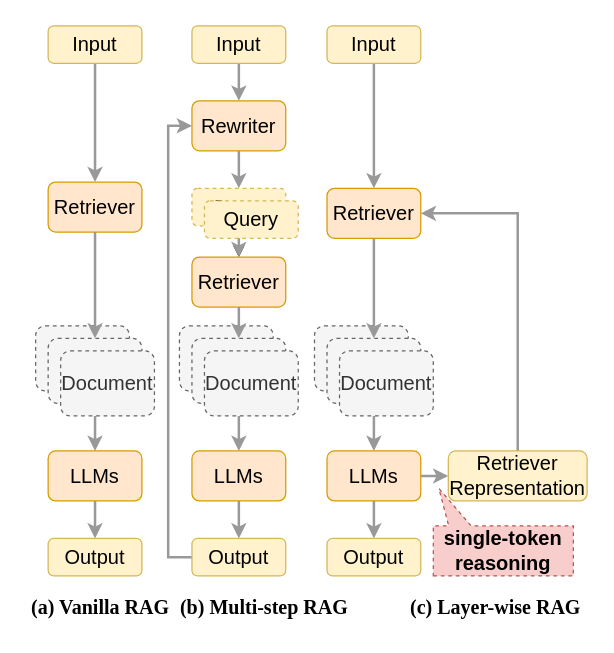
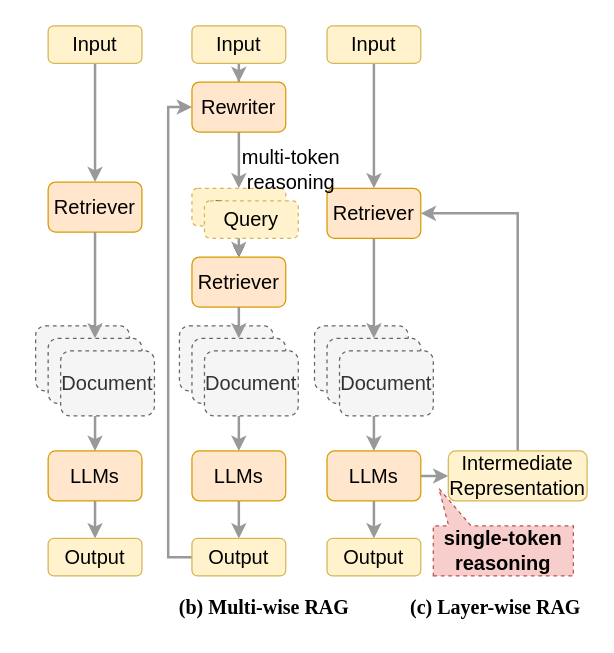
(239, 126) -> (239, 107)
none -> (291, 169)
(518, 476) -> (518, 476)
(100, 607) -> none
(264, 607) -> (264, 607)
